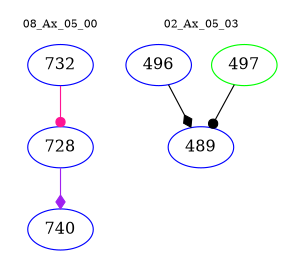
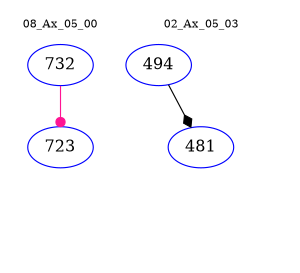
(159, 65) -> (159, 65)
(244, 65) -> none
(61, 147) -> (61, 147)
(201, 147) -> (201, 147)
(61, 229) -> none
